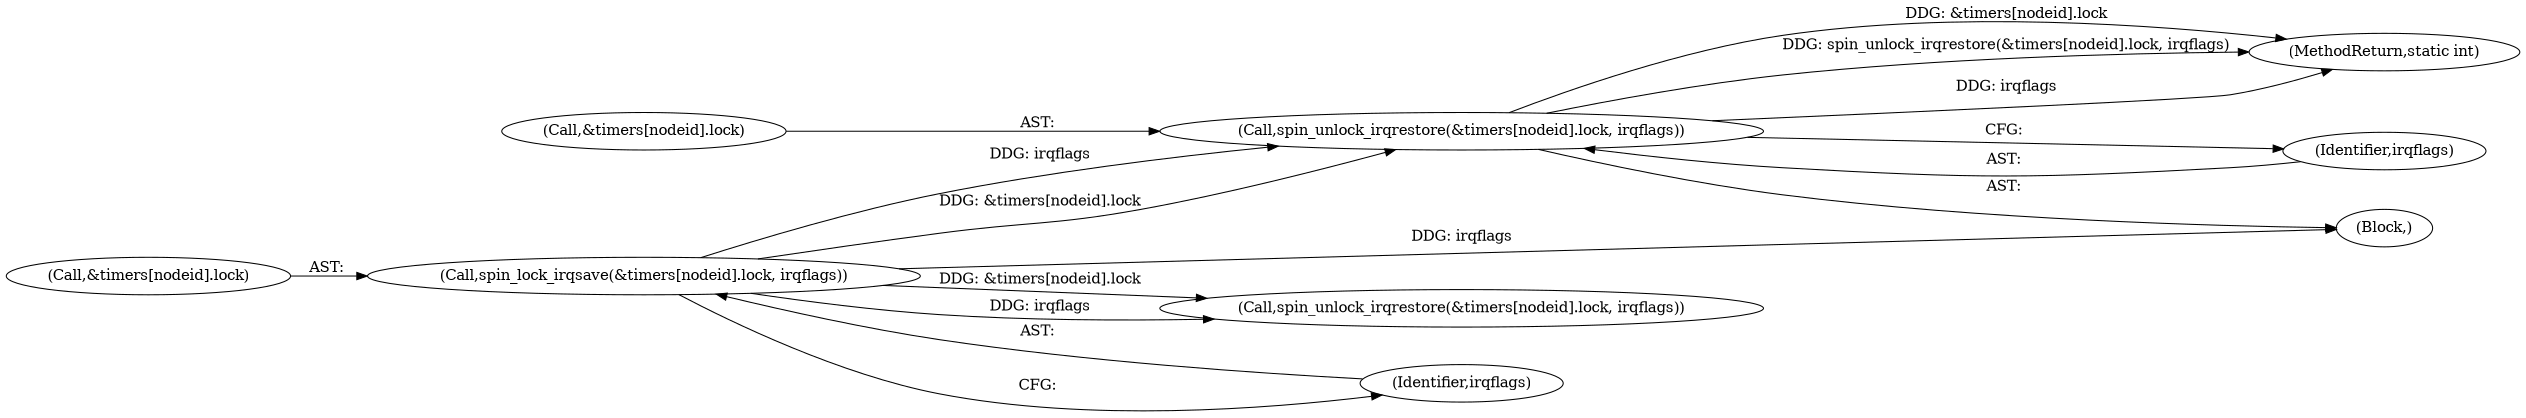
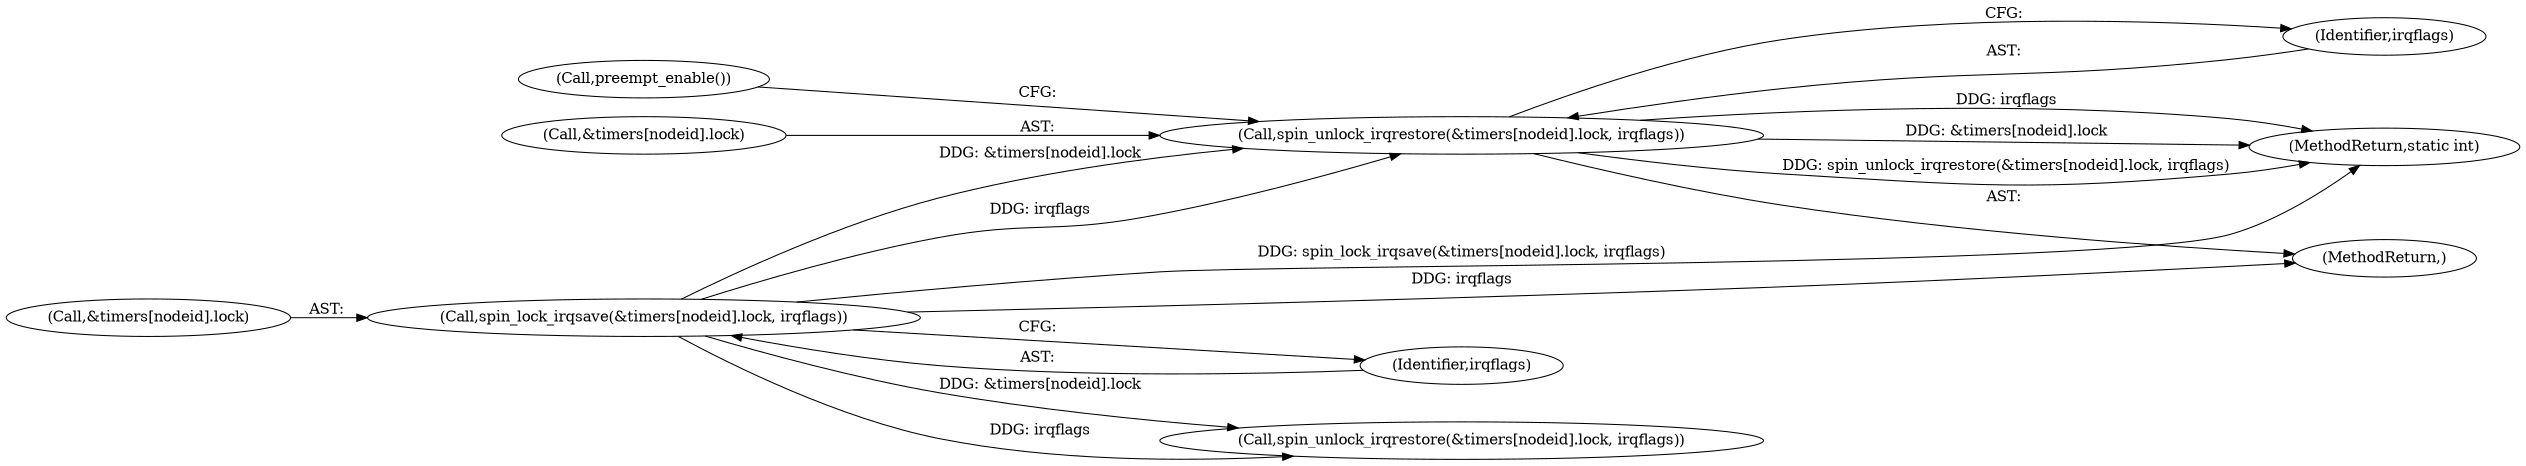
none -> (644, 79)
(2384, 228) -> (2384, 258)
none -> (1582, 264)
